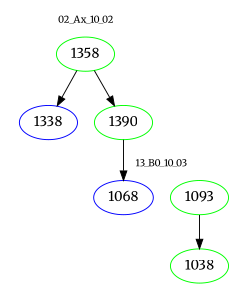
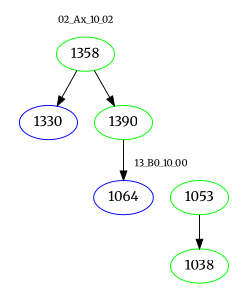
(48, 123) -> (48, 123)
(162, 164) -> (162, 164)
(124, 198) -> (124, 198)
(200, 198) -> (200, 198)
